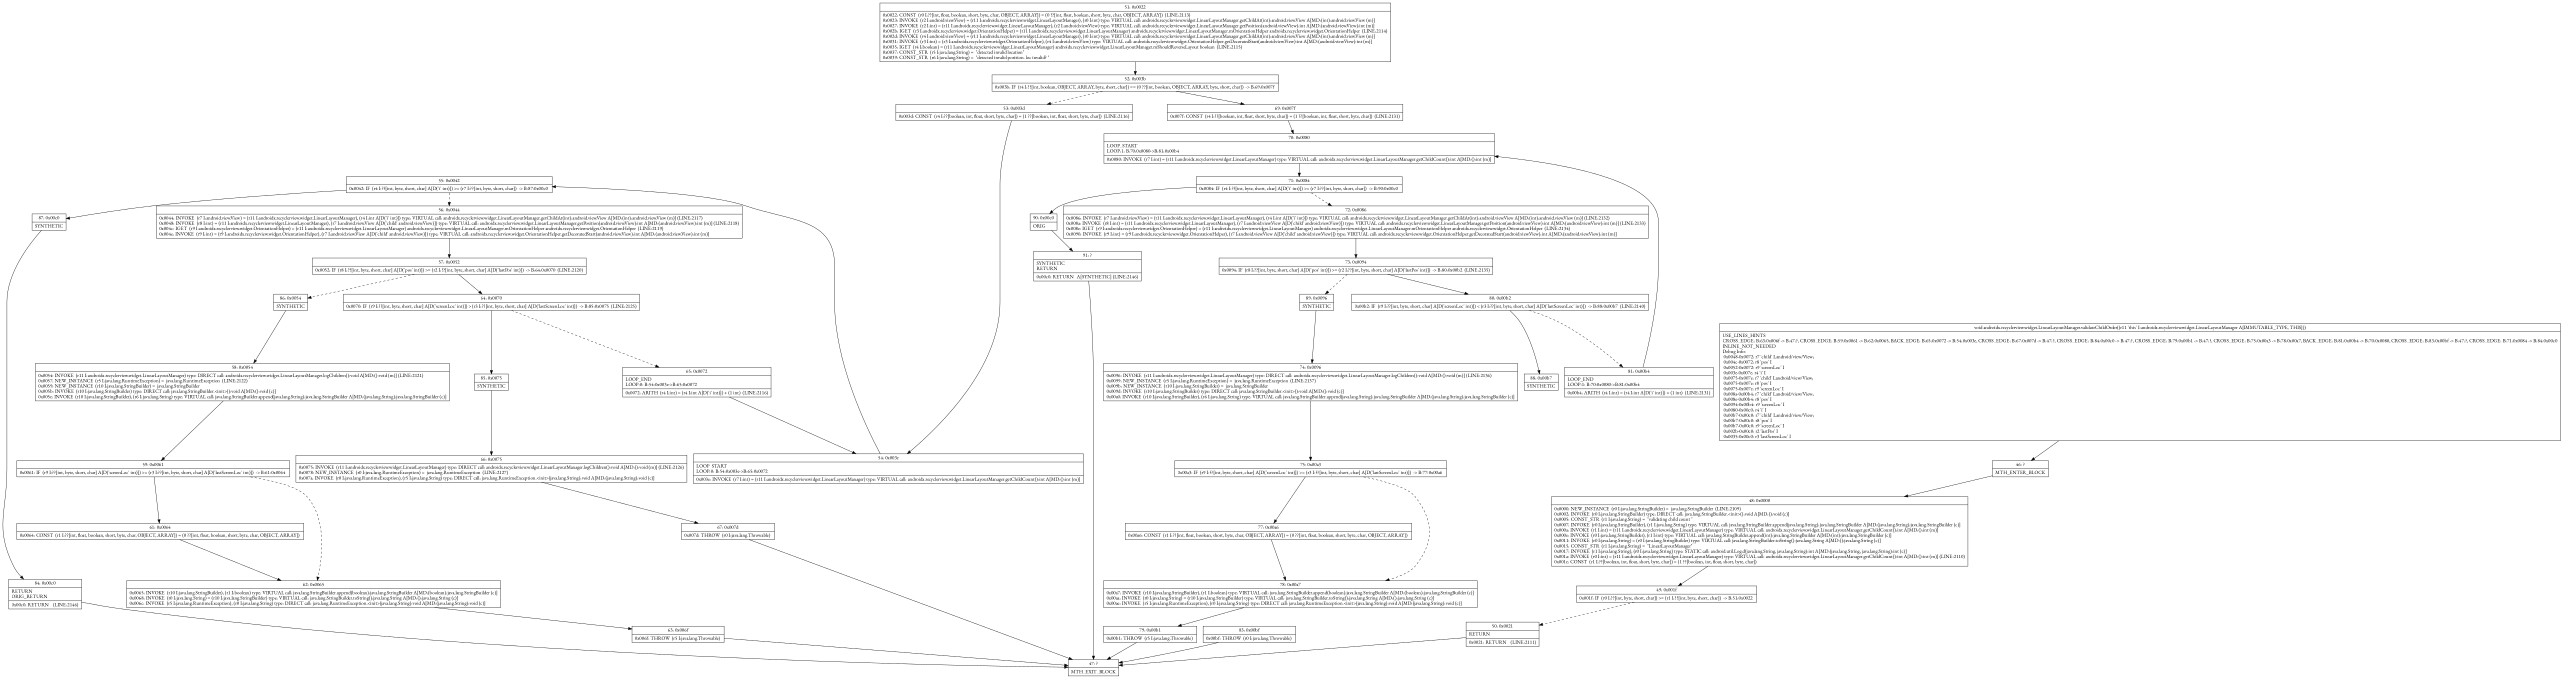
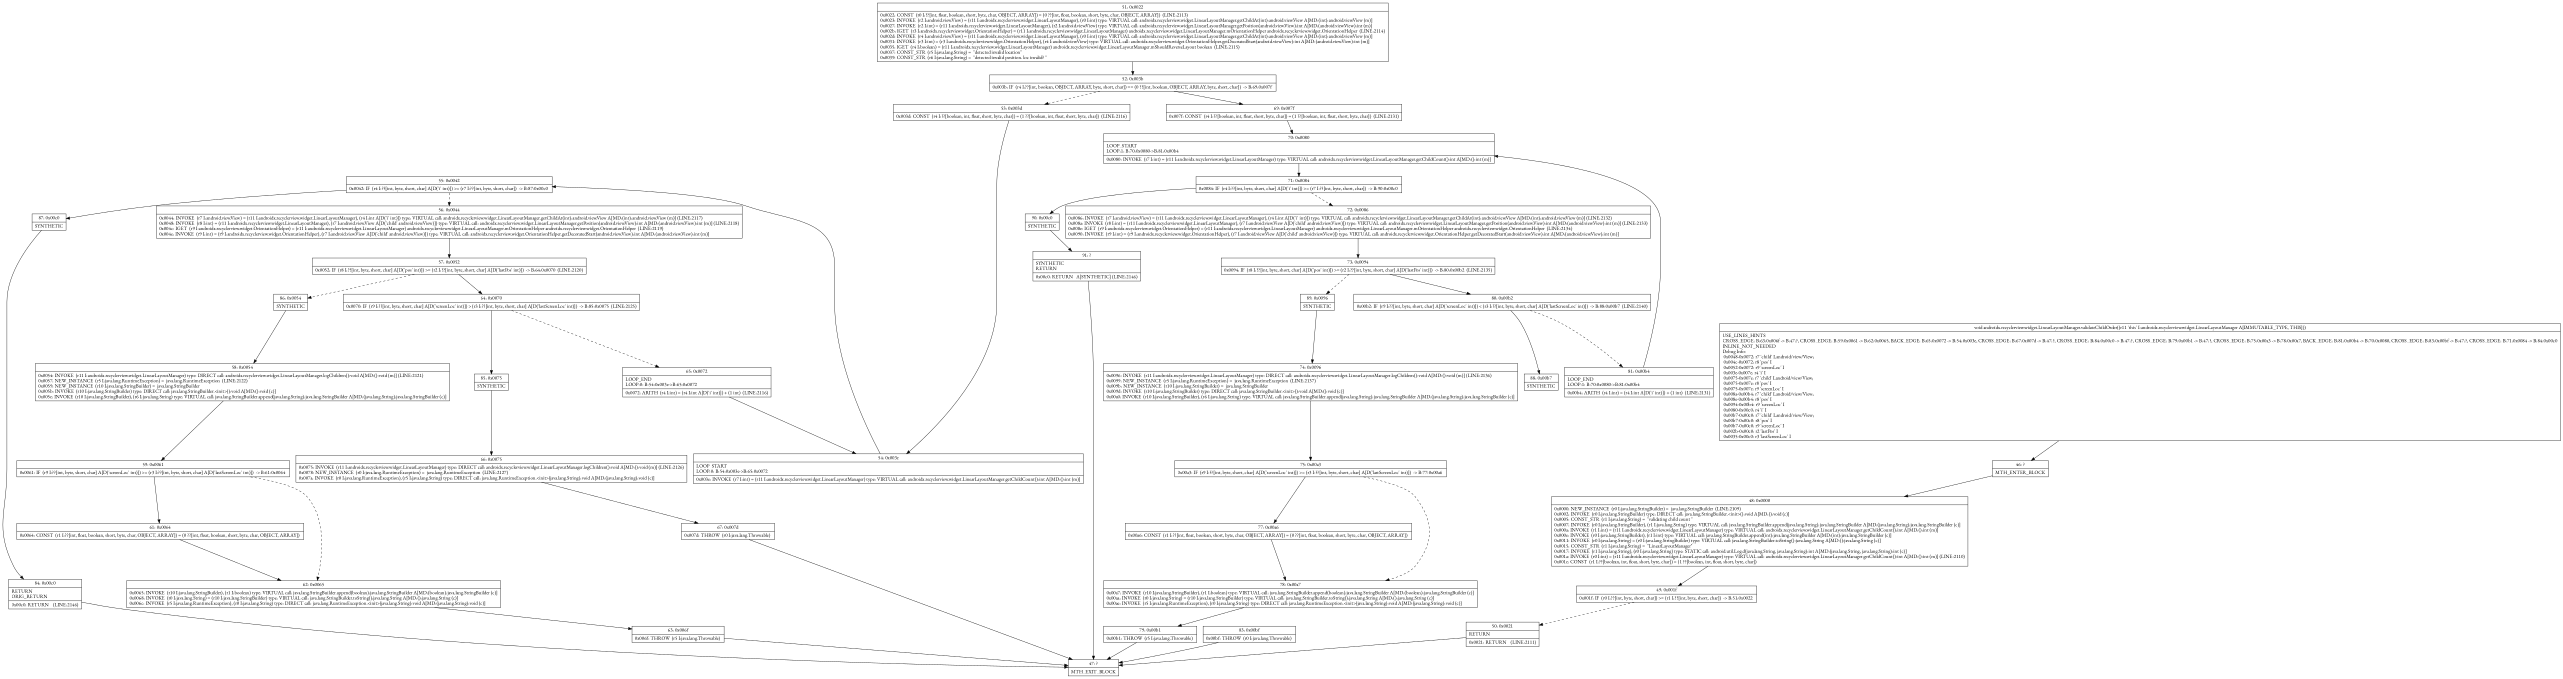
(1039, 226) -> (1042, 226)
